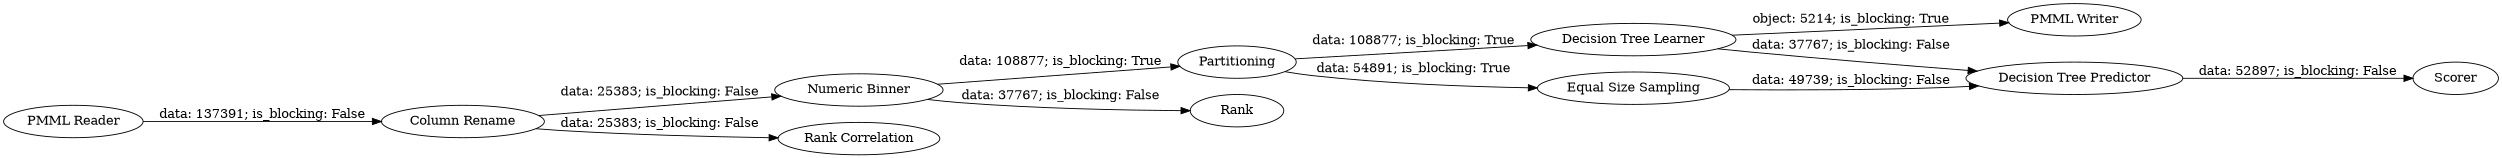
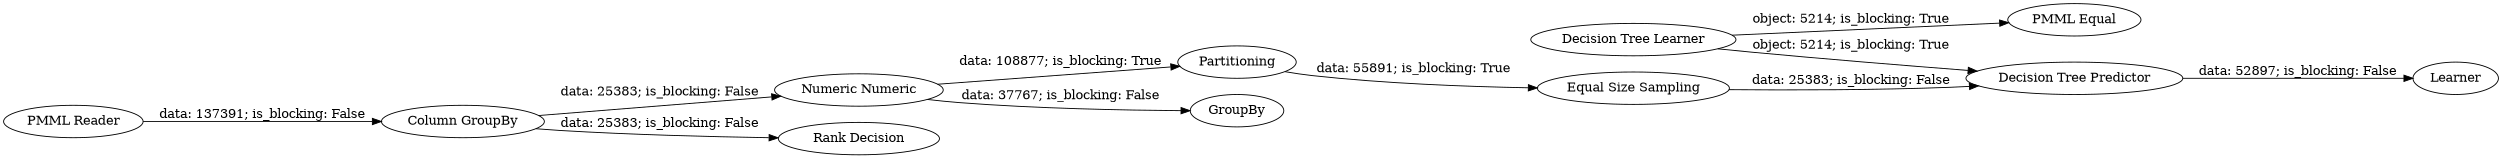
(2074, 20) -> (2074, 20)
(1851, 45) -> (1851, 45)
(1412, 52) -> none
(1414, 69) -> (1414, 69)
(2456, 78) -> (2456, 78)
(1851, 81) -> (1851, 81)
(859, 90) -> (859, 90)
(1237, 111) -> (1237, 111)
(463, 121) -> (463, 121)
(859, 139) -> (859, 139)
